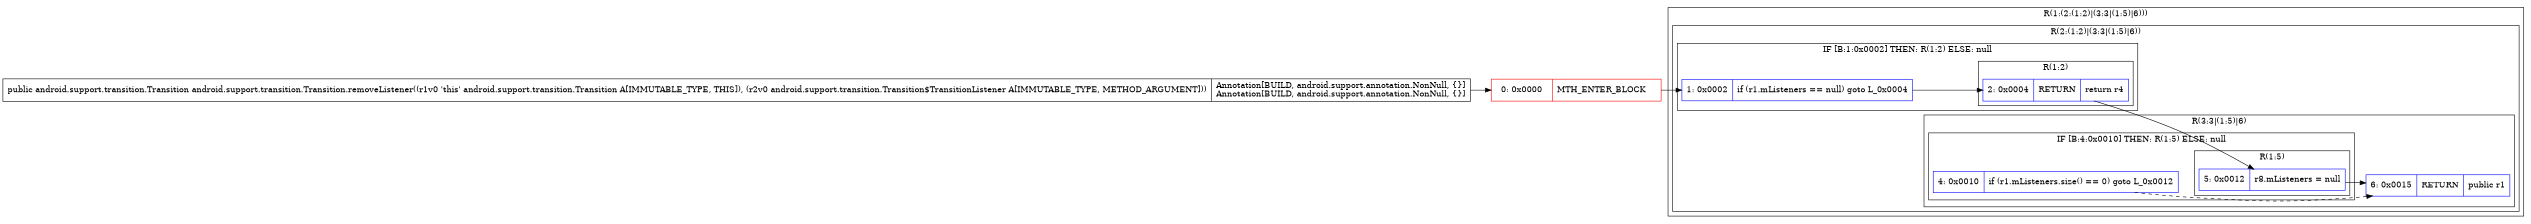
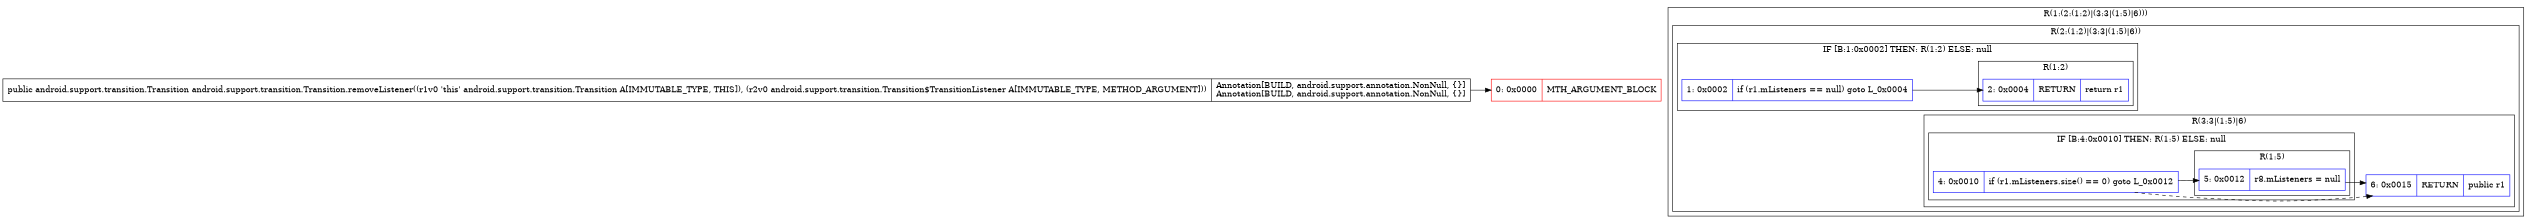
(1602, 90) -> (1602, 90)
(1669, 90) -> none
(2105, 90) -> (2105, 90)
(2173, 129) -> (2186, 181)
